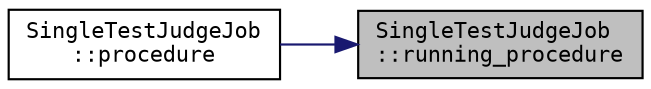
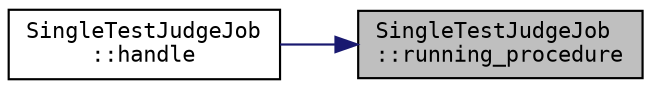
(144, 45) -> (144, 45)
